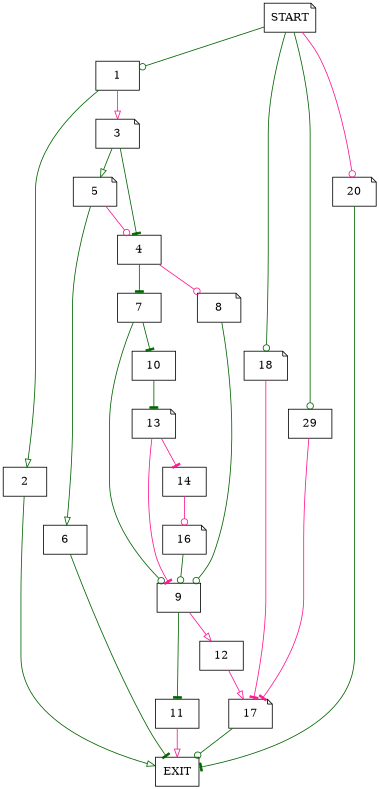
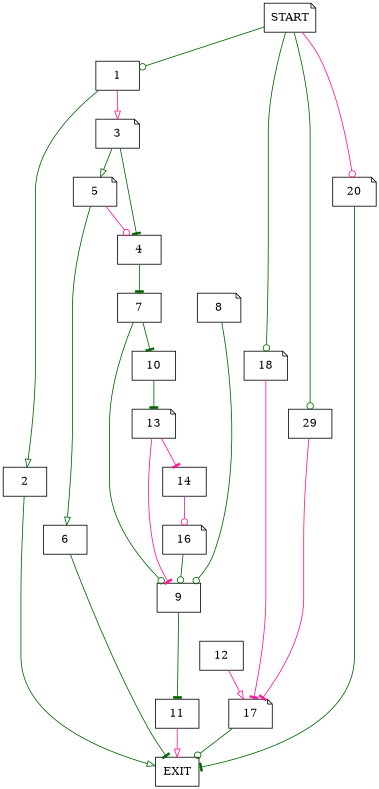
(176, 277) -> none
(198, 624) -> none
